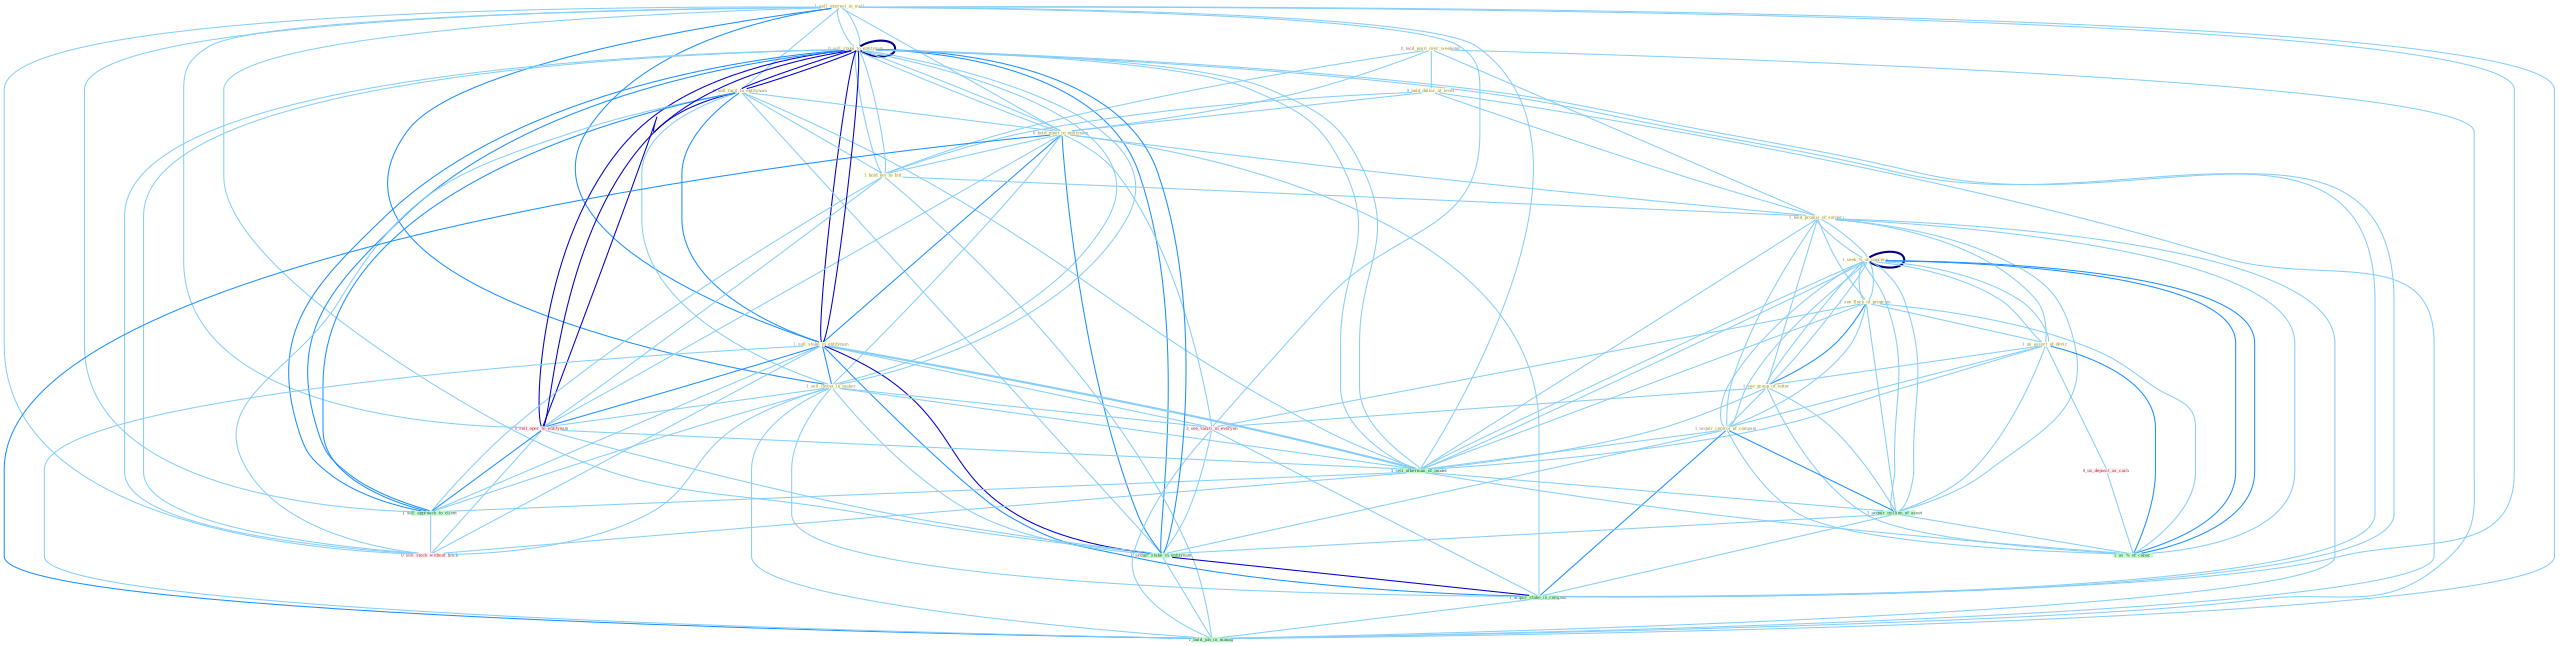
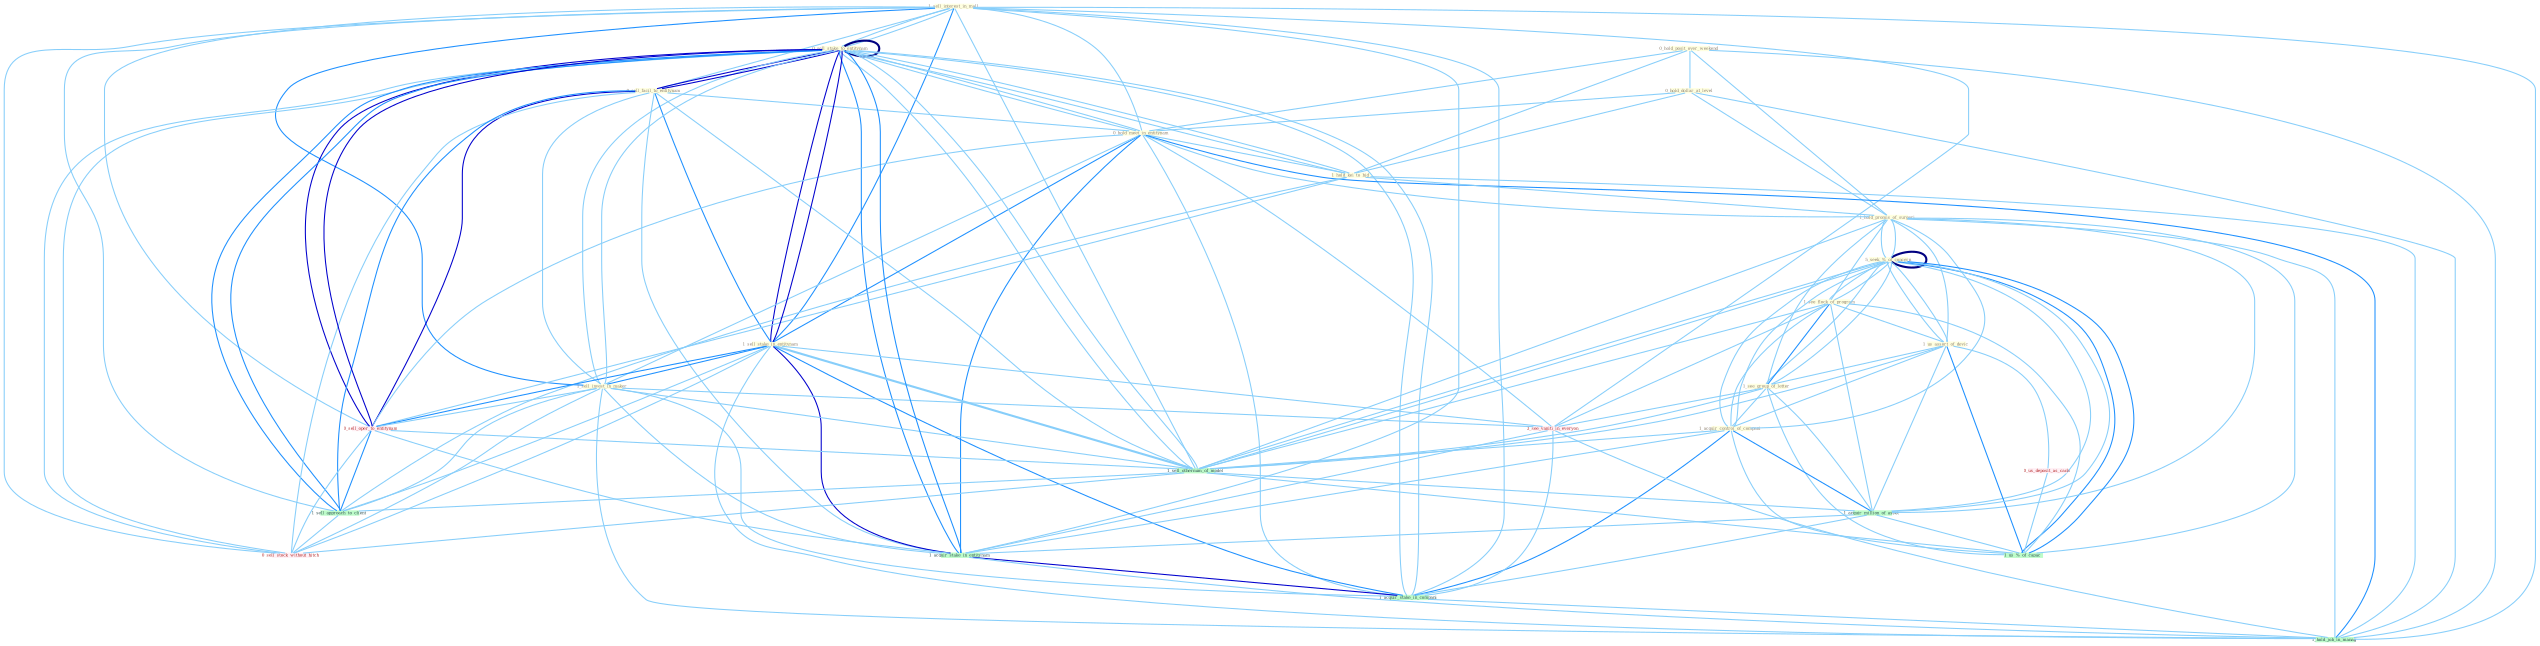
(812, 133) -> none
(1866, 260) -> (1888, 260)
